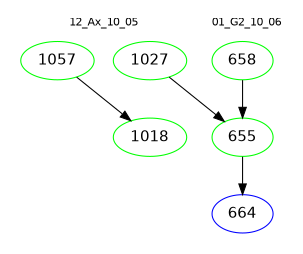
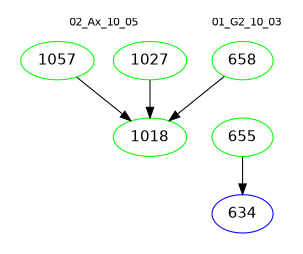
(104, 23) -> (104, 23)
(247, 23) -> (247, 23)
(188, 92) -> (150, 94)
(243, 94) -> (210, 88)
(243, 214) -> (243, 214)
